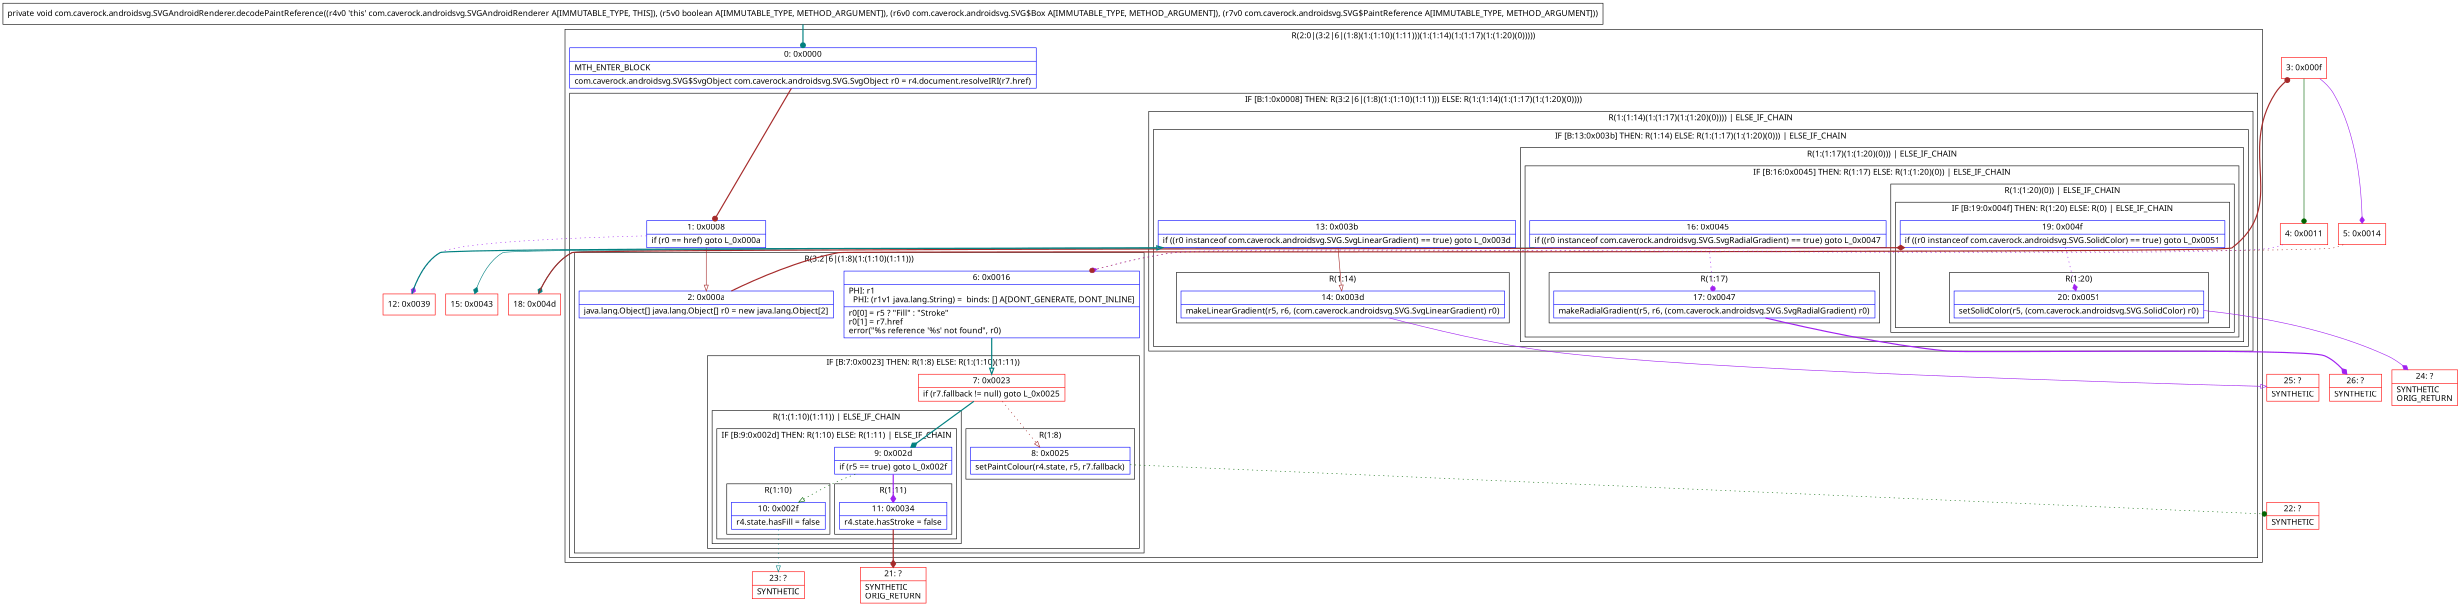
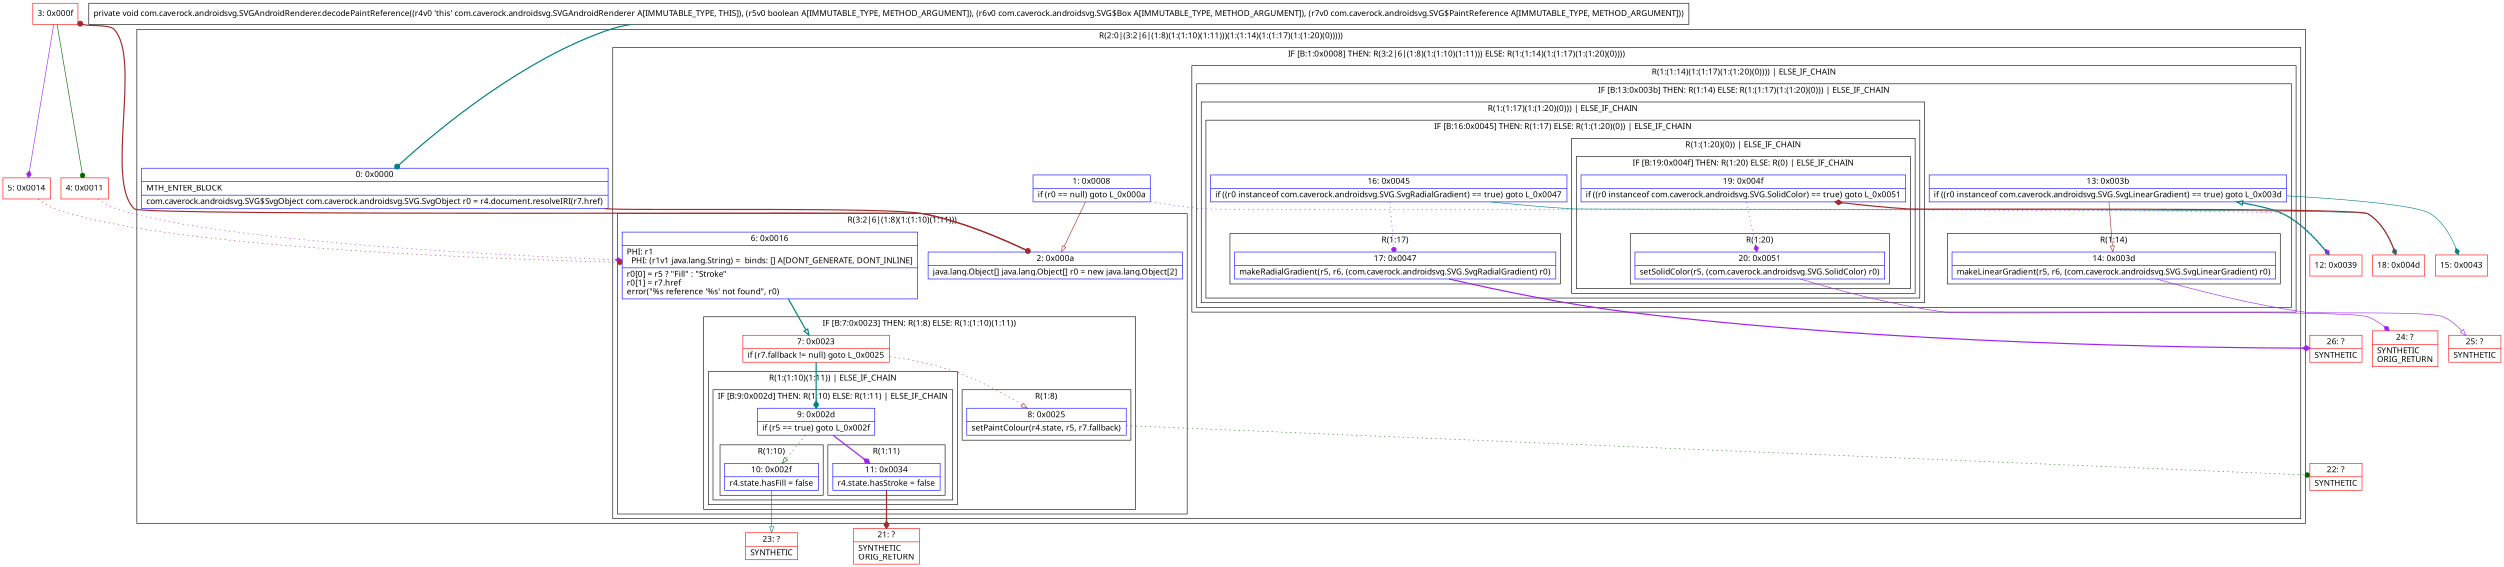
(754, 152) -> (786, 210)
(706, 241) -> (1092, 195)
(778, 548) -> (772, 509)
